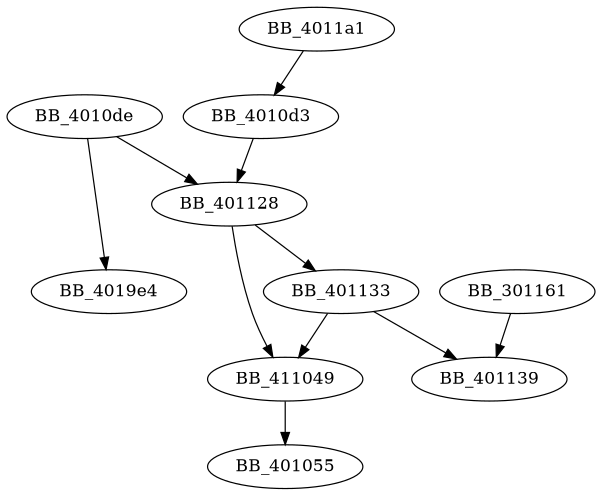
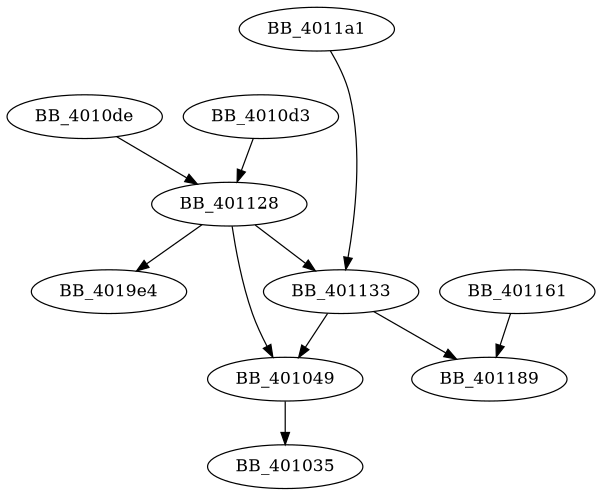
(292, 68) -> (357, 152)
(96, 198) -> (174, 244)
(517, 292) -> (517, 292)
(285, 379) -> (285, 379)
(489, 379) -> (489, 379)
(285, 467) -> (285, 467)
